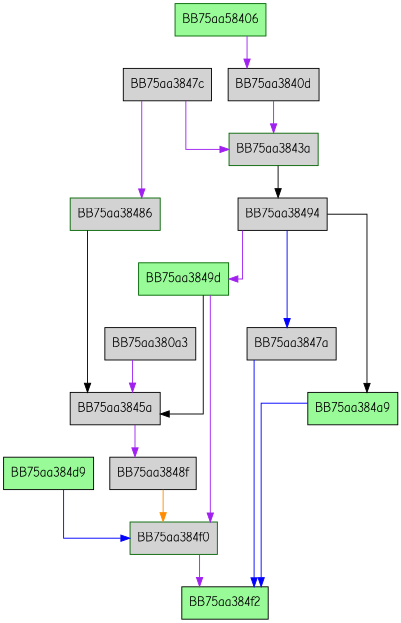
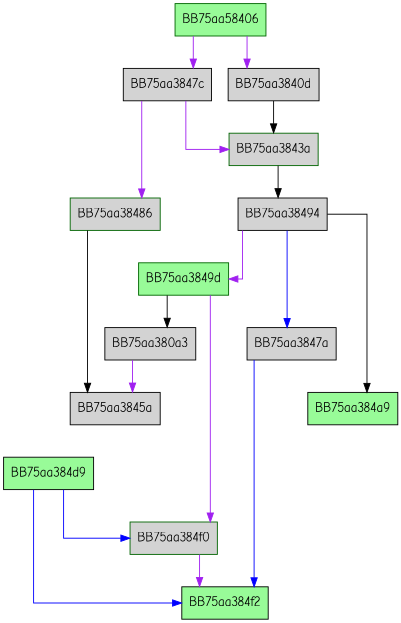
none -> (193, 48)
(274, 112) -> (274, 112)
(203, 372) -> (167, 307)
(261, 467) -> (46, 603)
(153, 473) -> none
